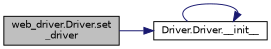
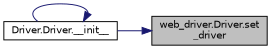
(131, 31) -> (130, 31)
